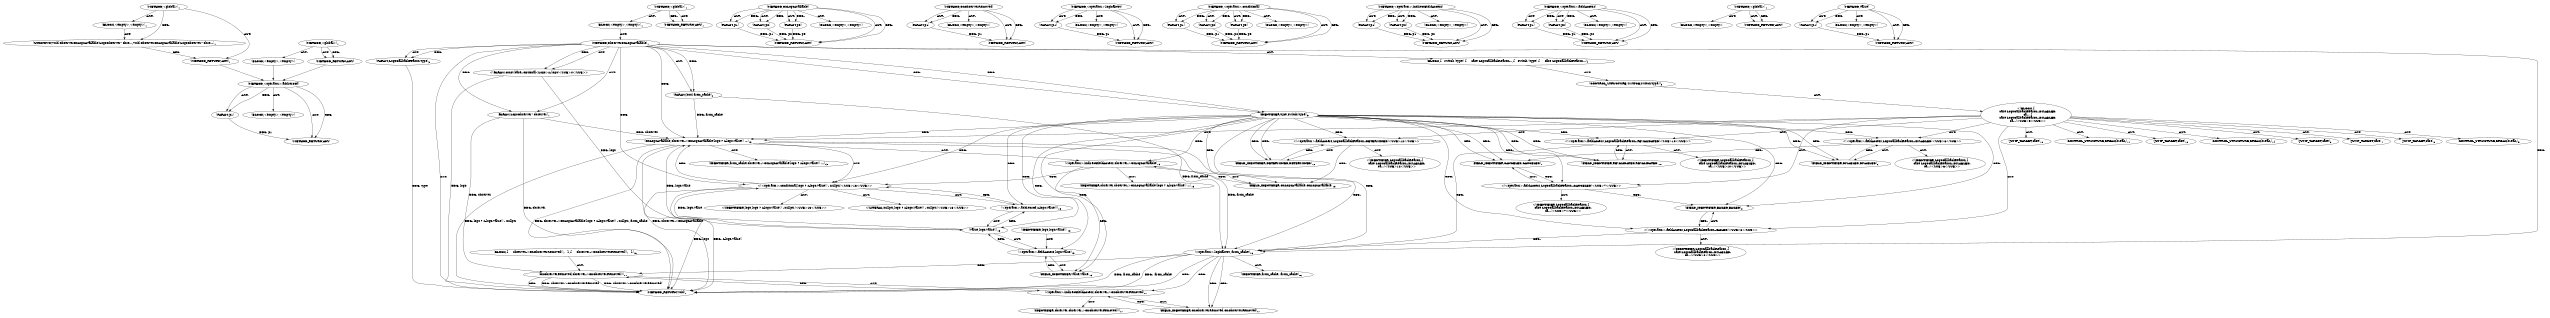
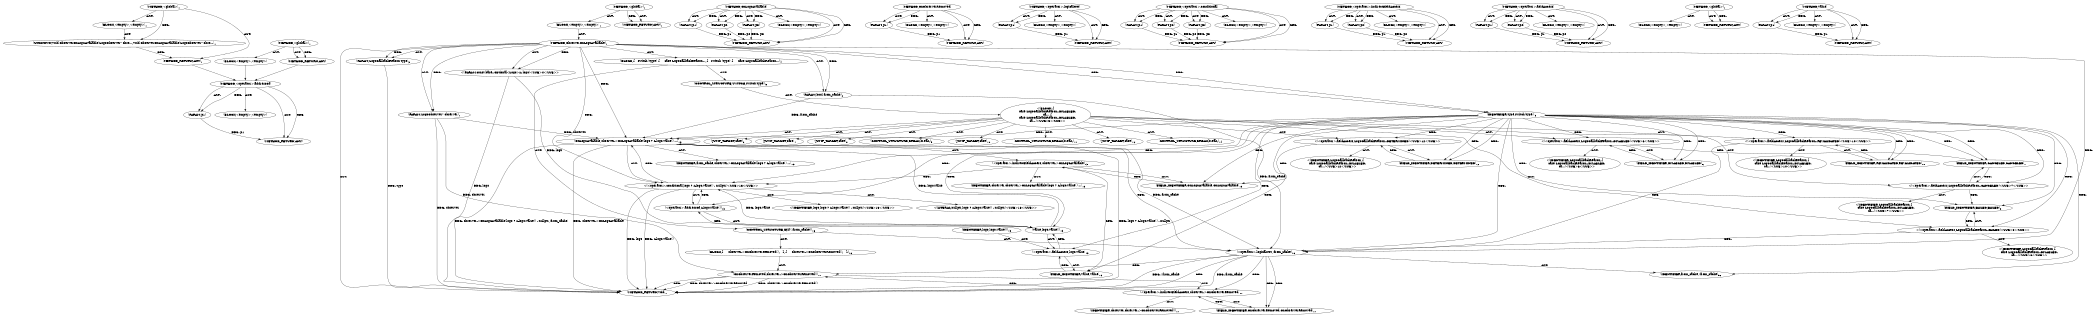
(1200, 133) -> (2015, 127)
(1211, 151) -> (1260, 151)
none -> (781, 230)
(1300, 274) -> (1720, 274)
